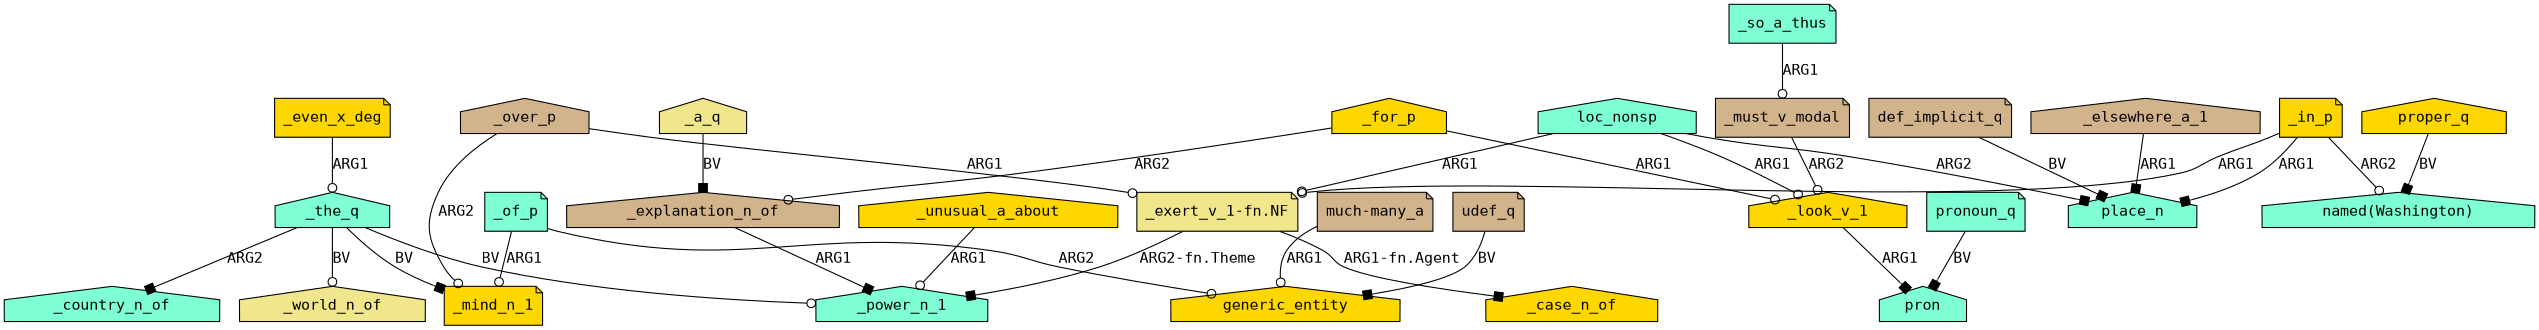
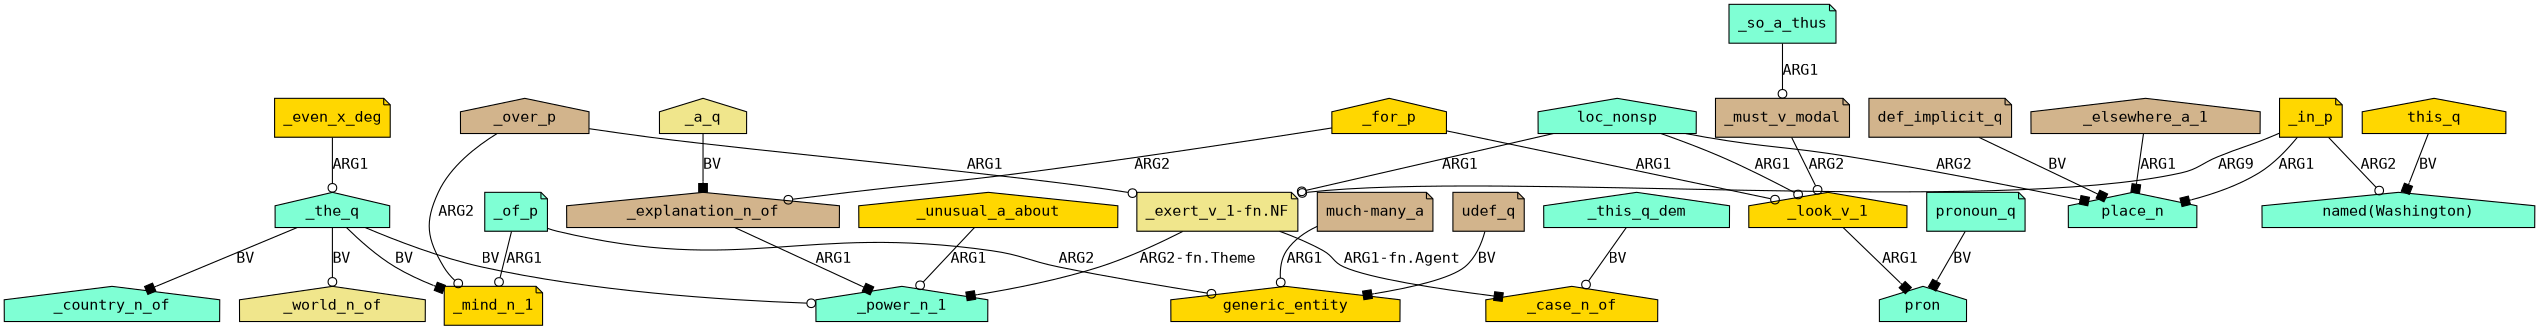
(2434, 118) -> (2434, 118)
(2236, 165) -> (2236, 165)
none -> (1637, 212)
(245, 259) -> (245, 259)
